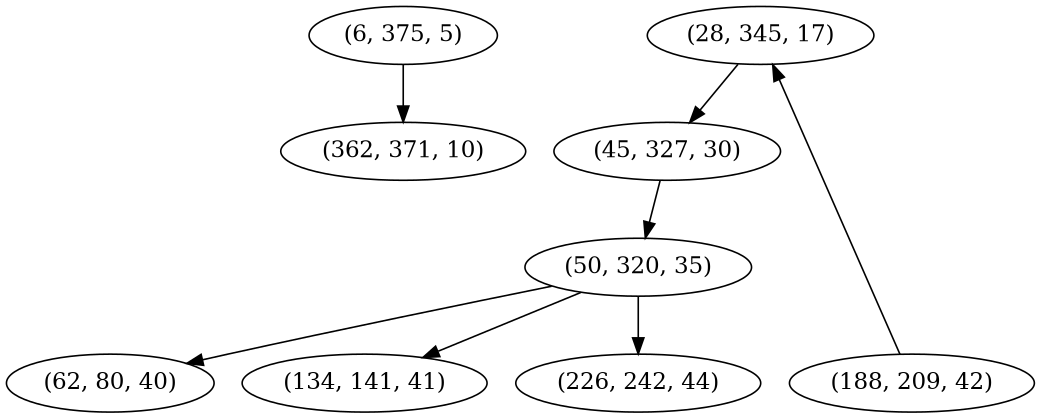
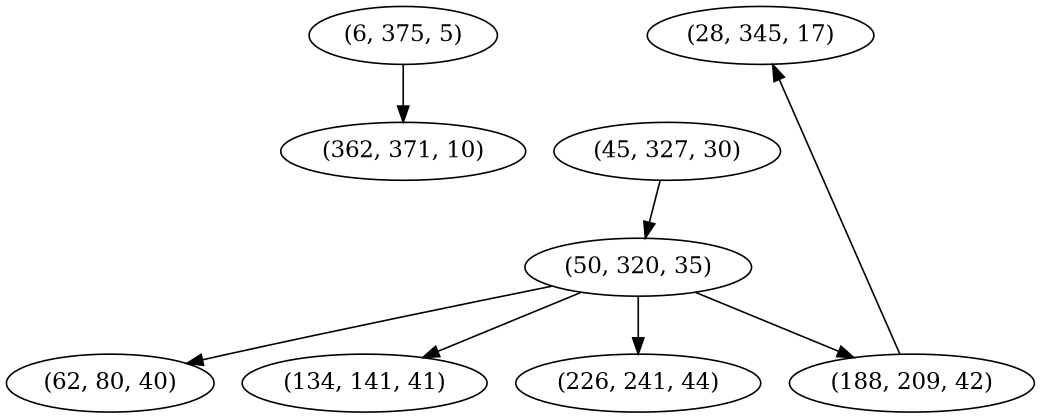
(719, 87) -> none
none -> (767, 322)
(638, 383) -> (638, 383)
